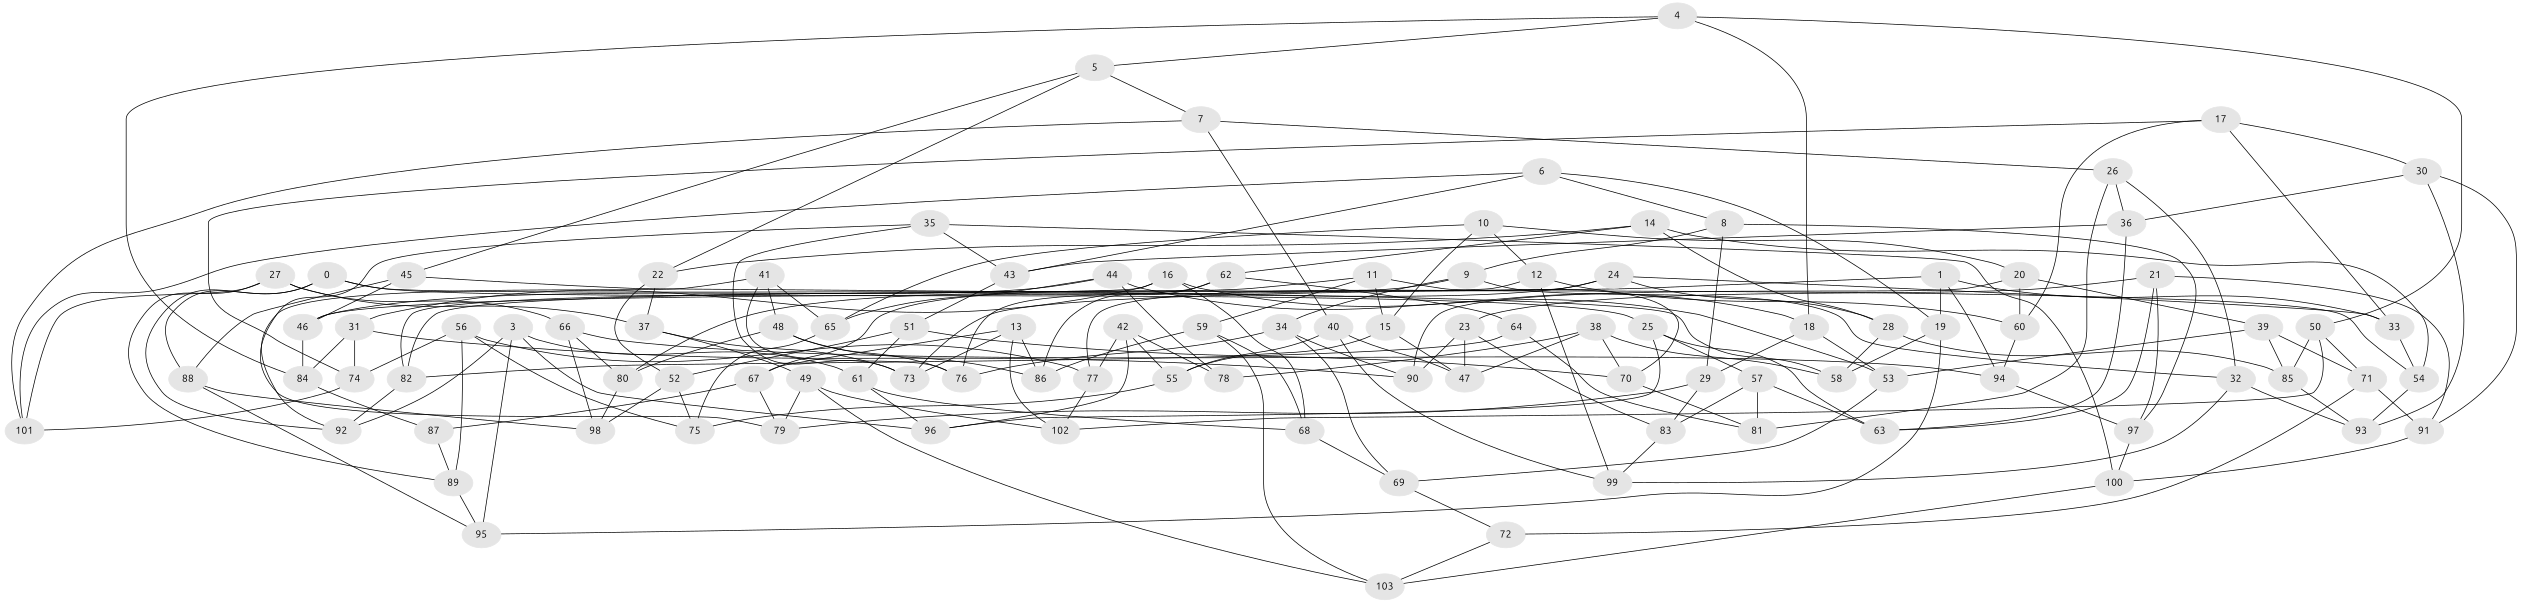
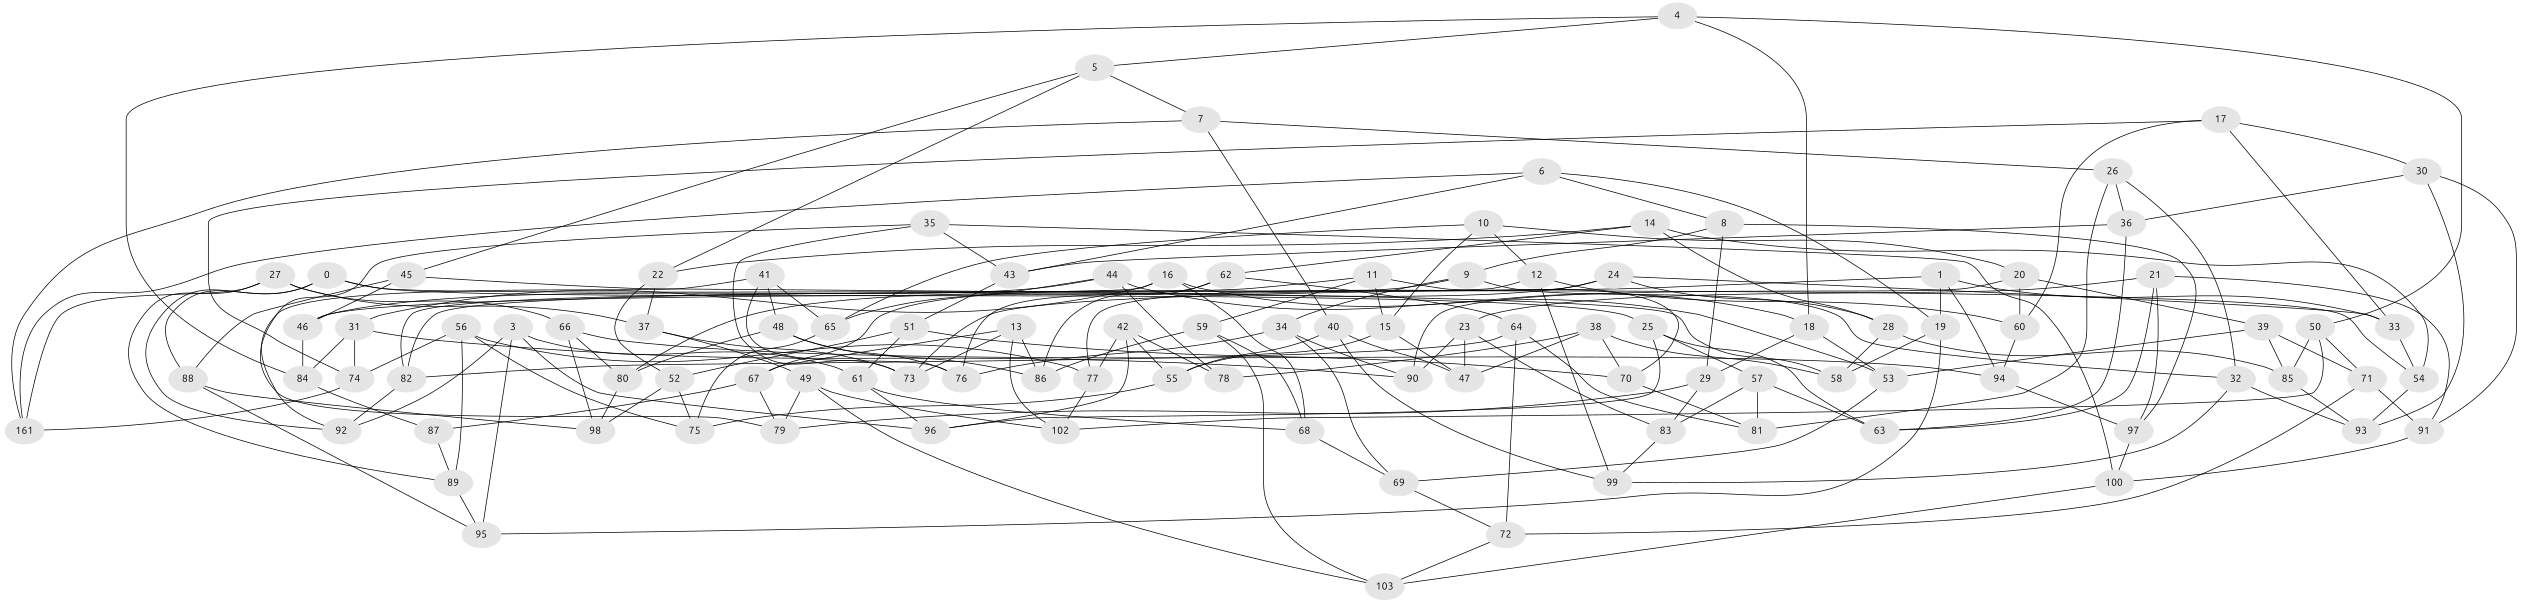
(25, 431) -> (25, 431)
none -> (1511, 431)
